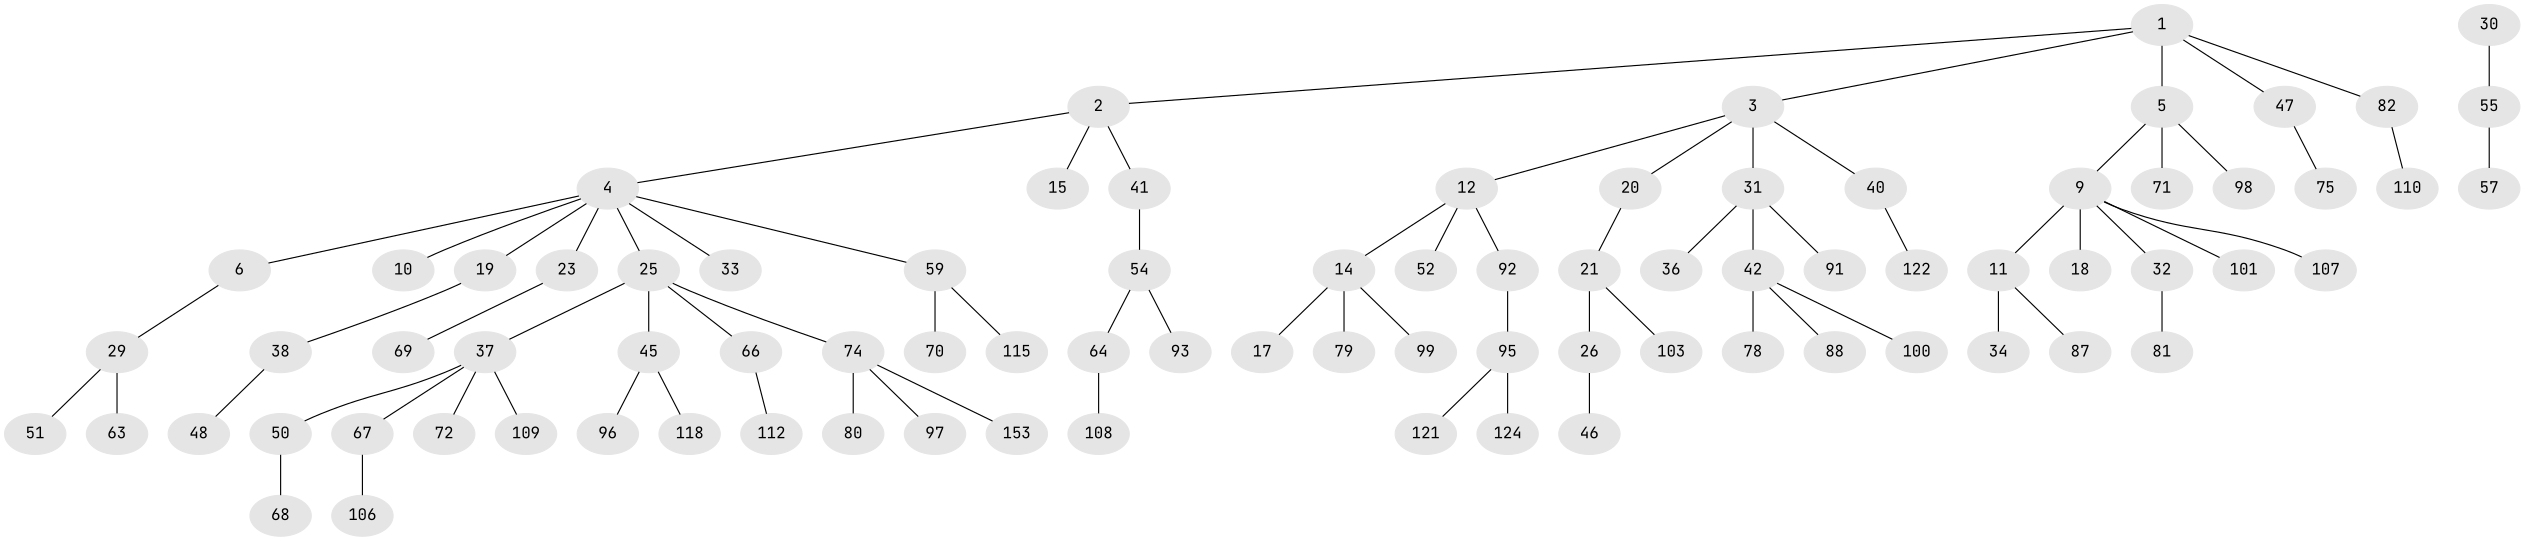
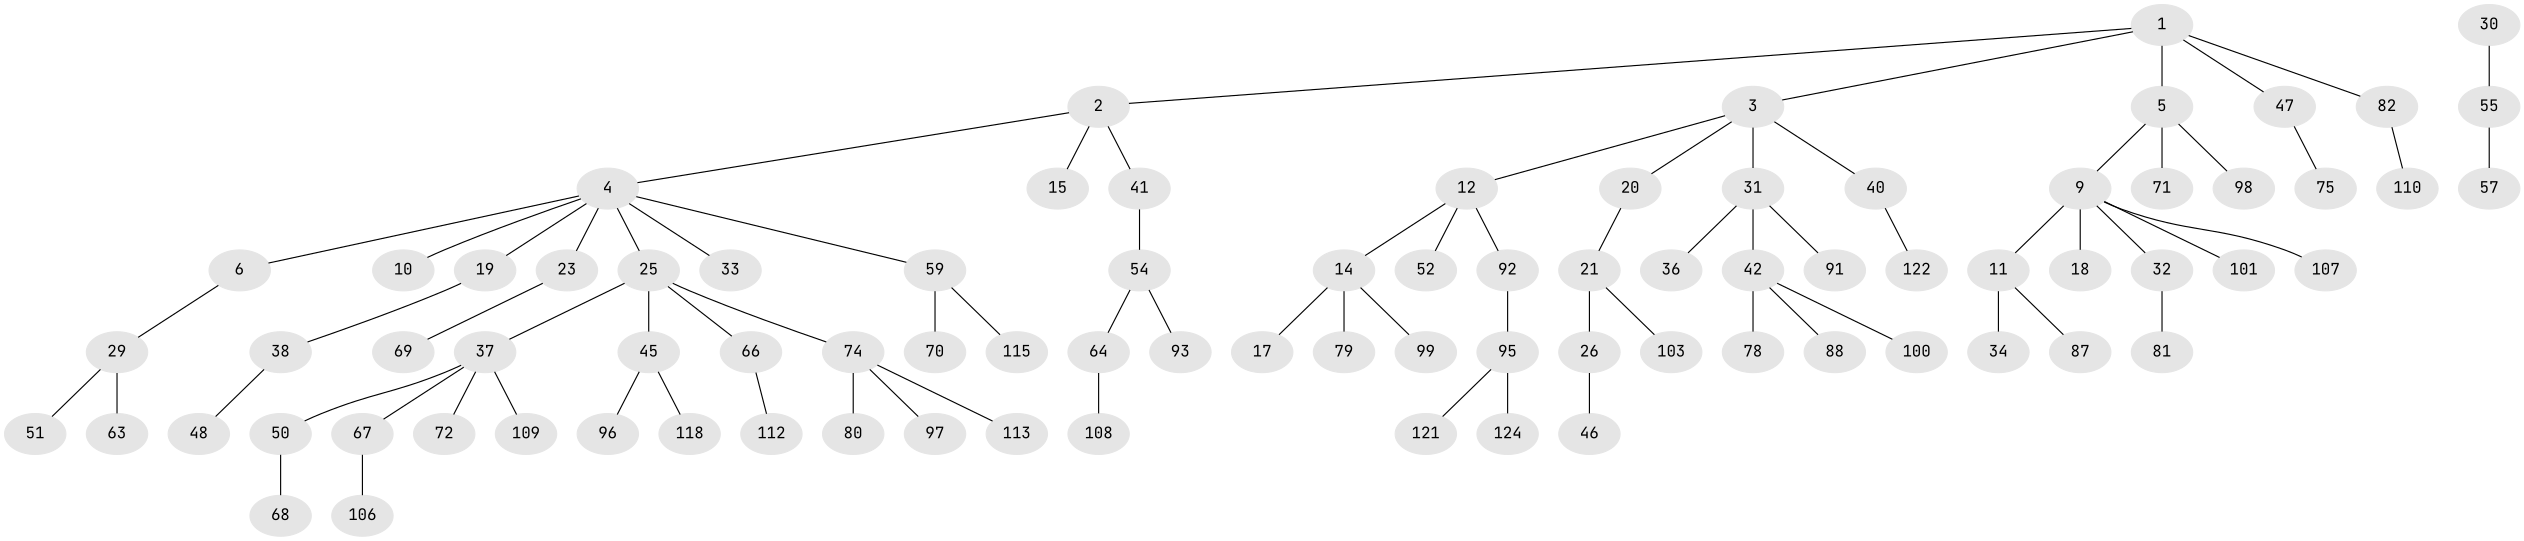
(1017, 434) -> (1017, 434)
